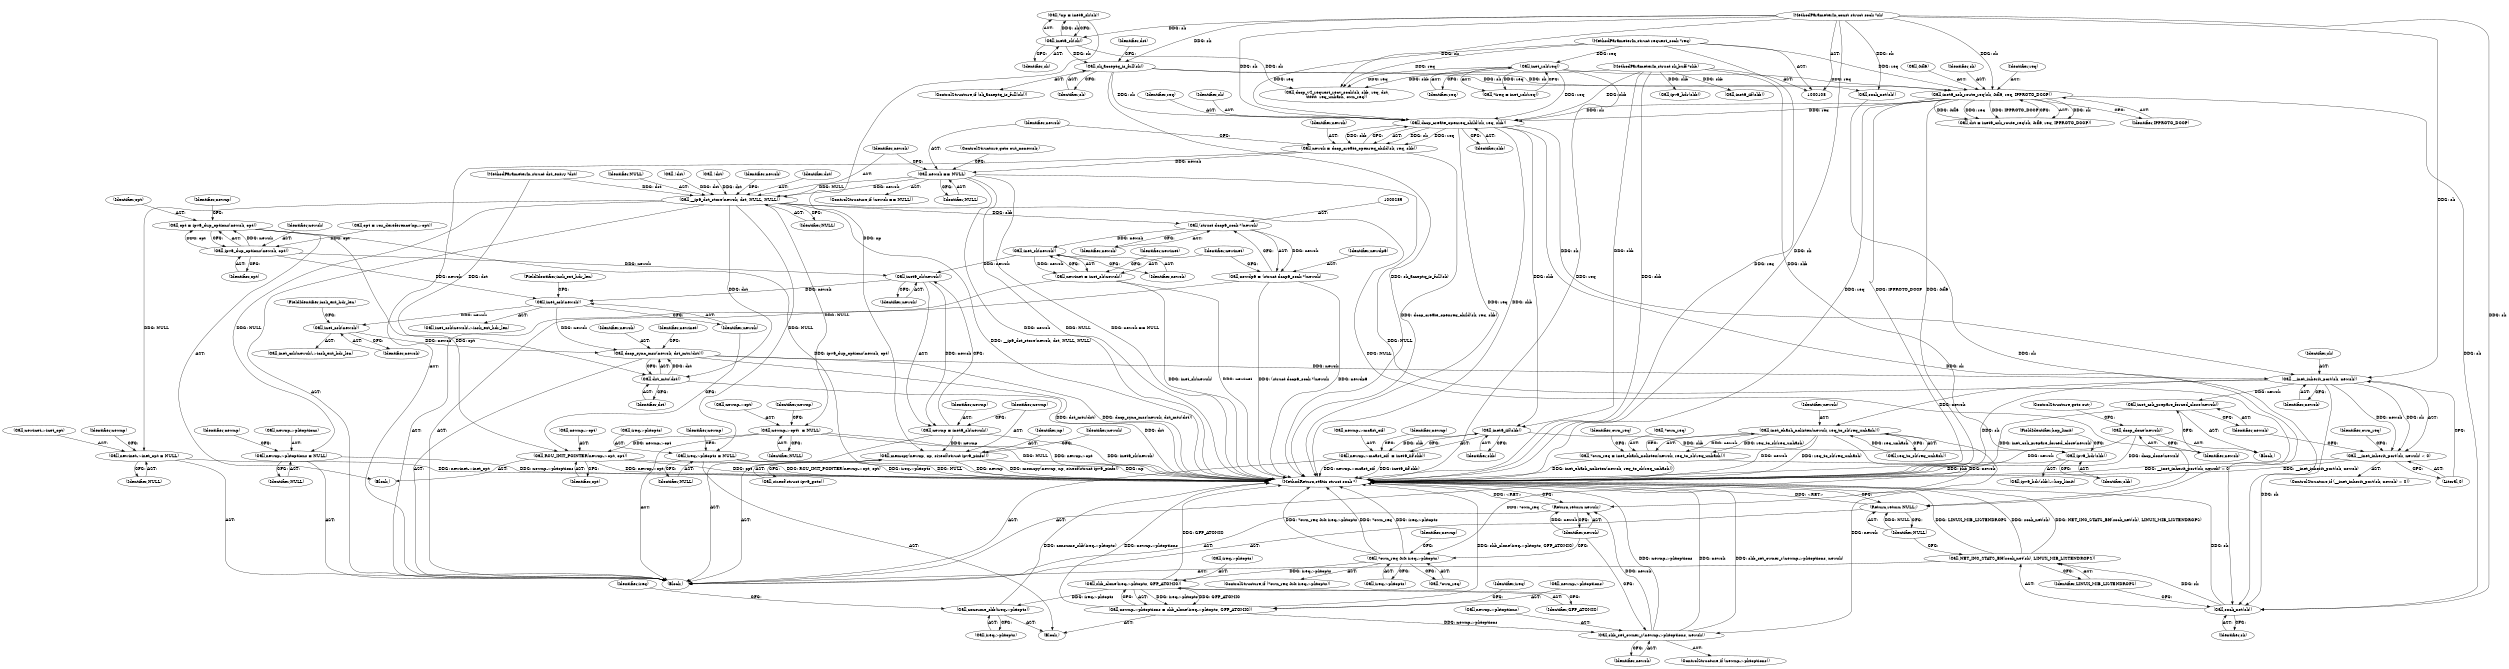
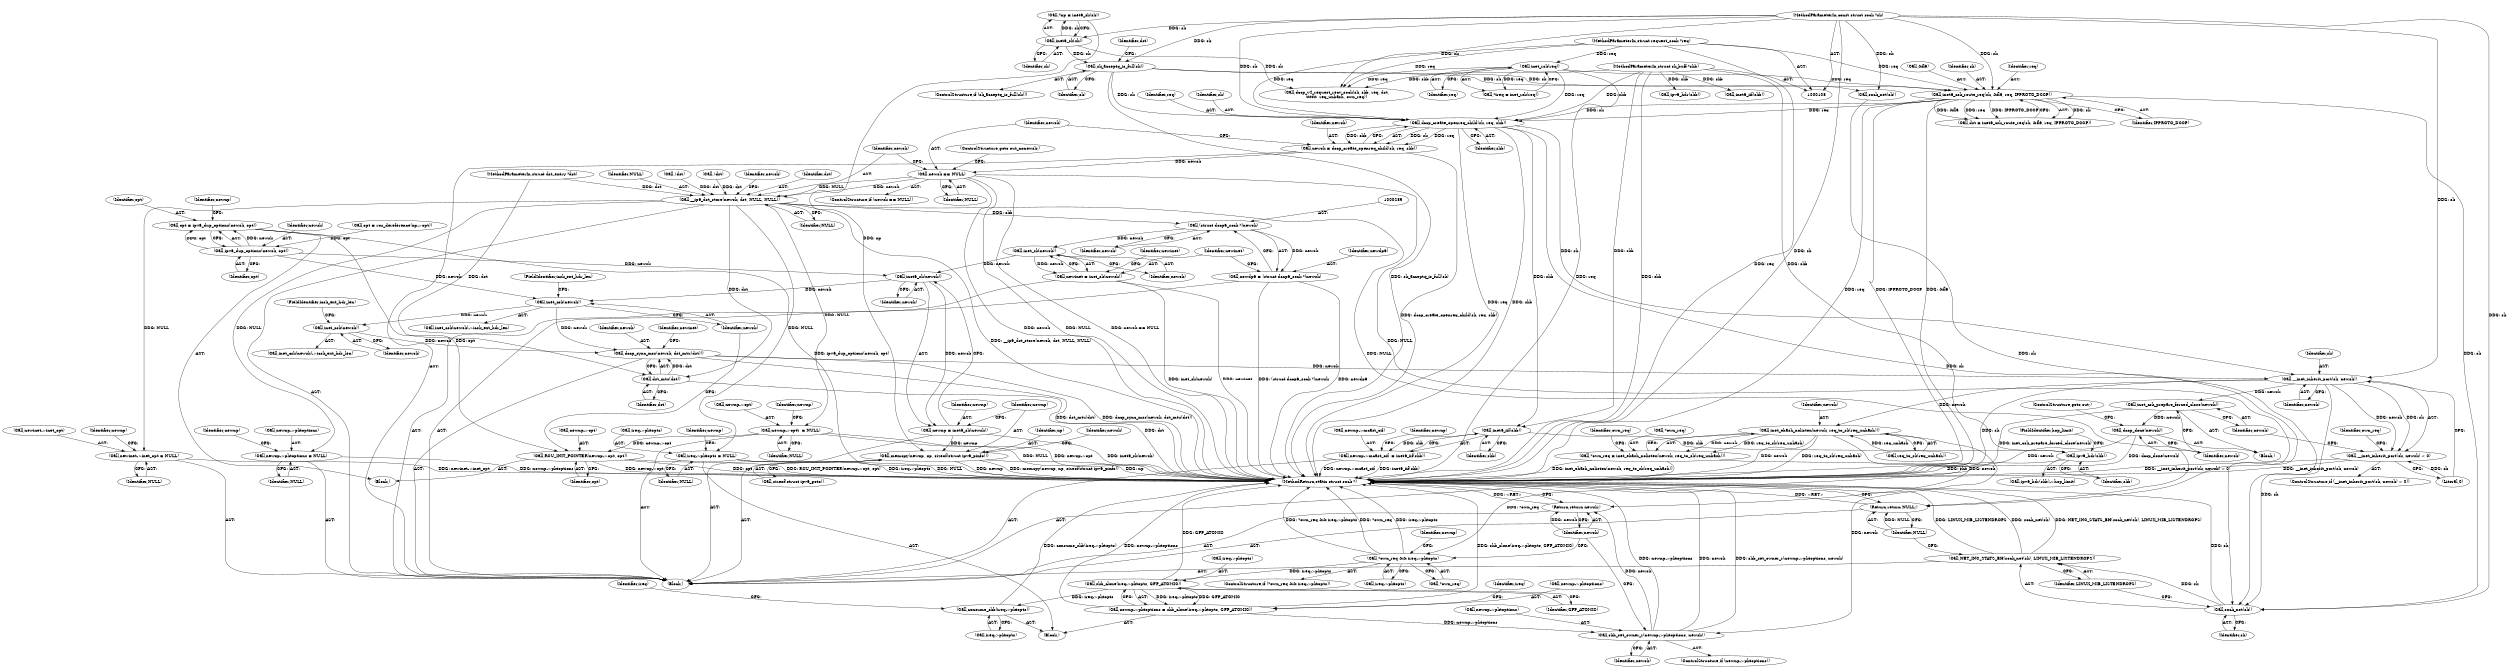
none -> (2153, 416)
(2440, 469) -> (2440, 469)
